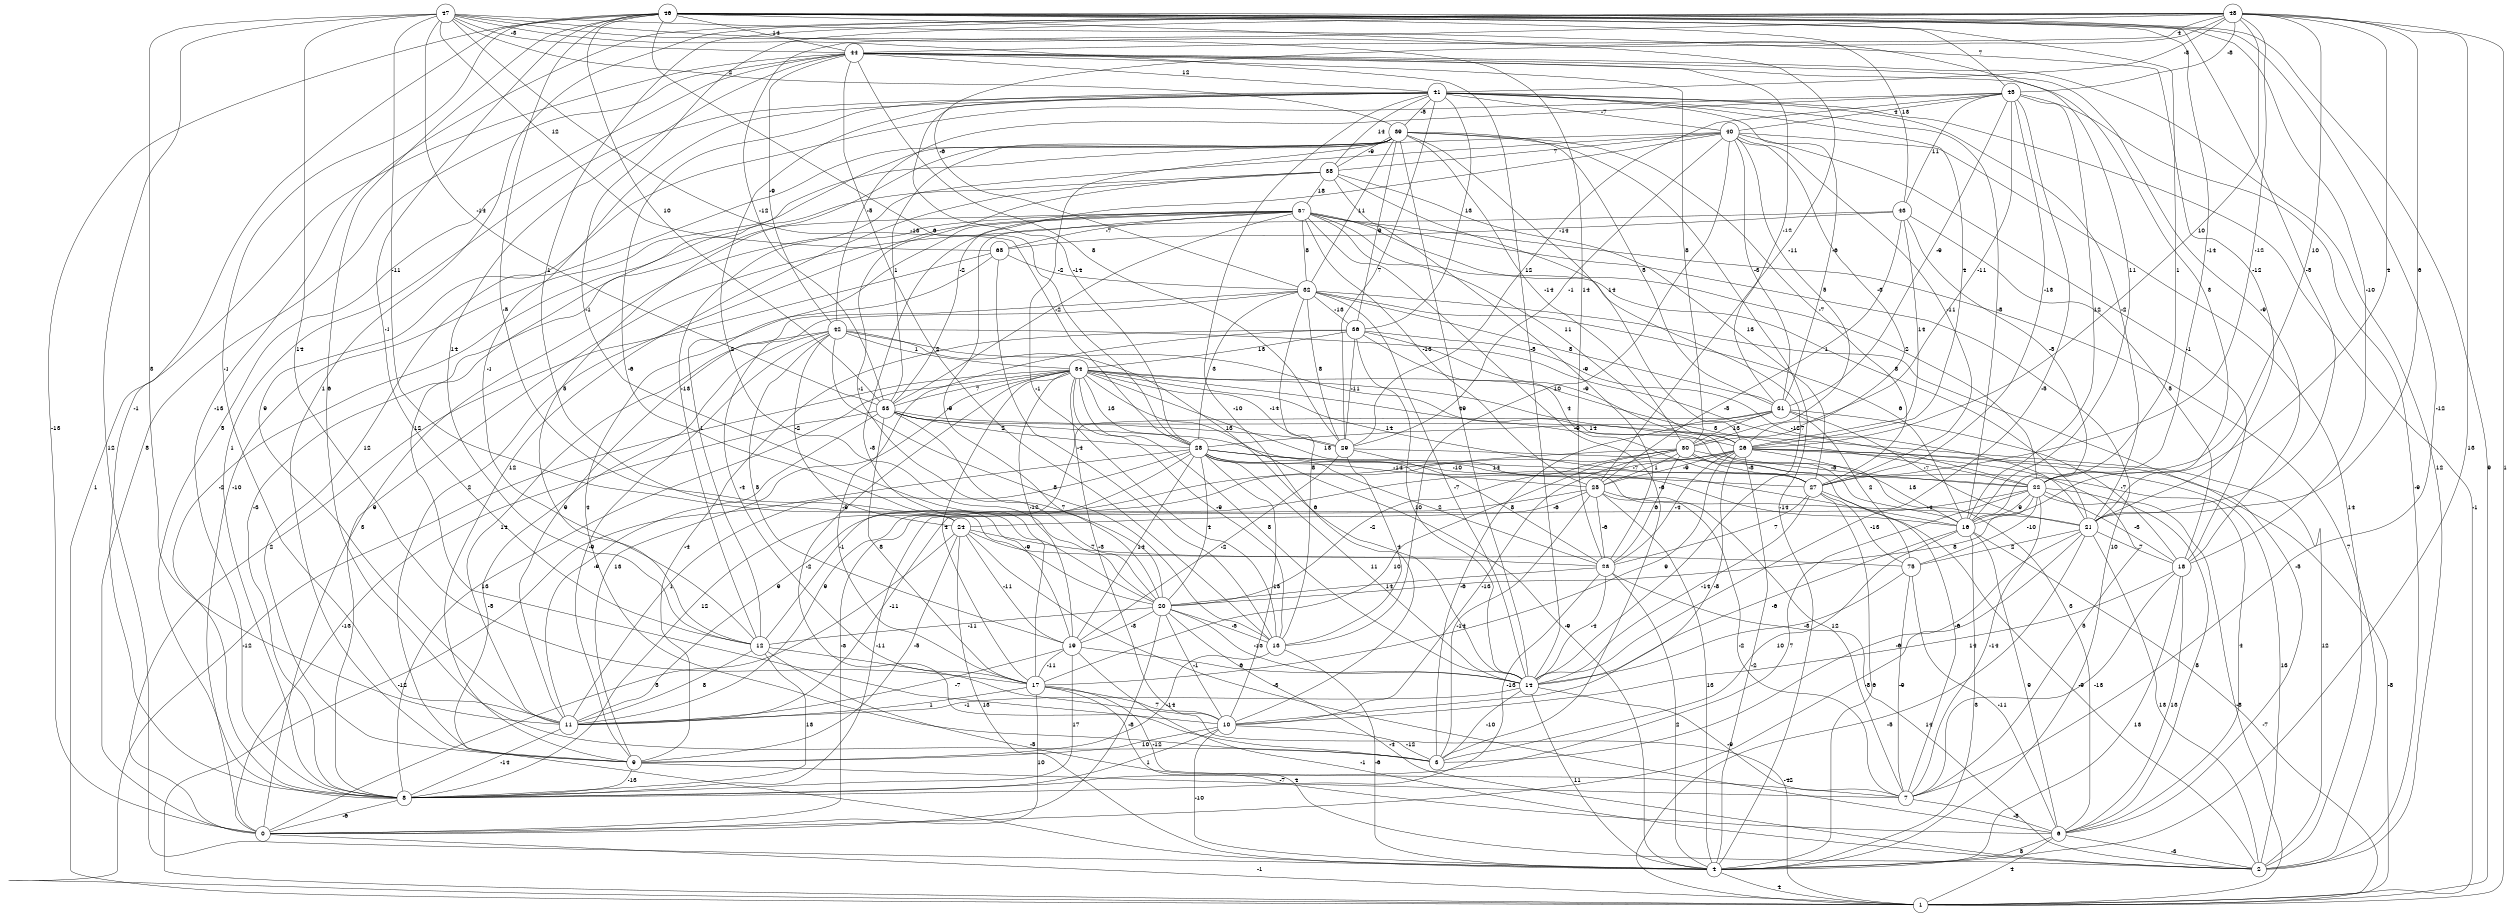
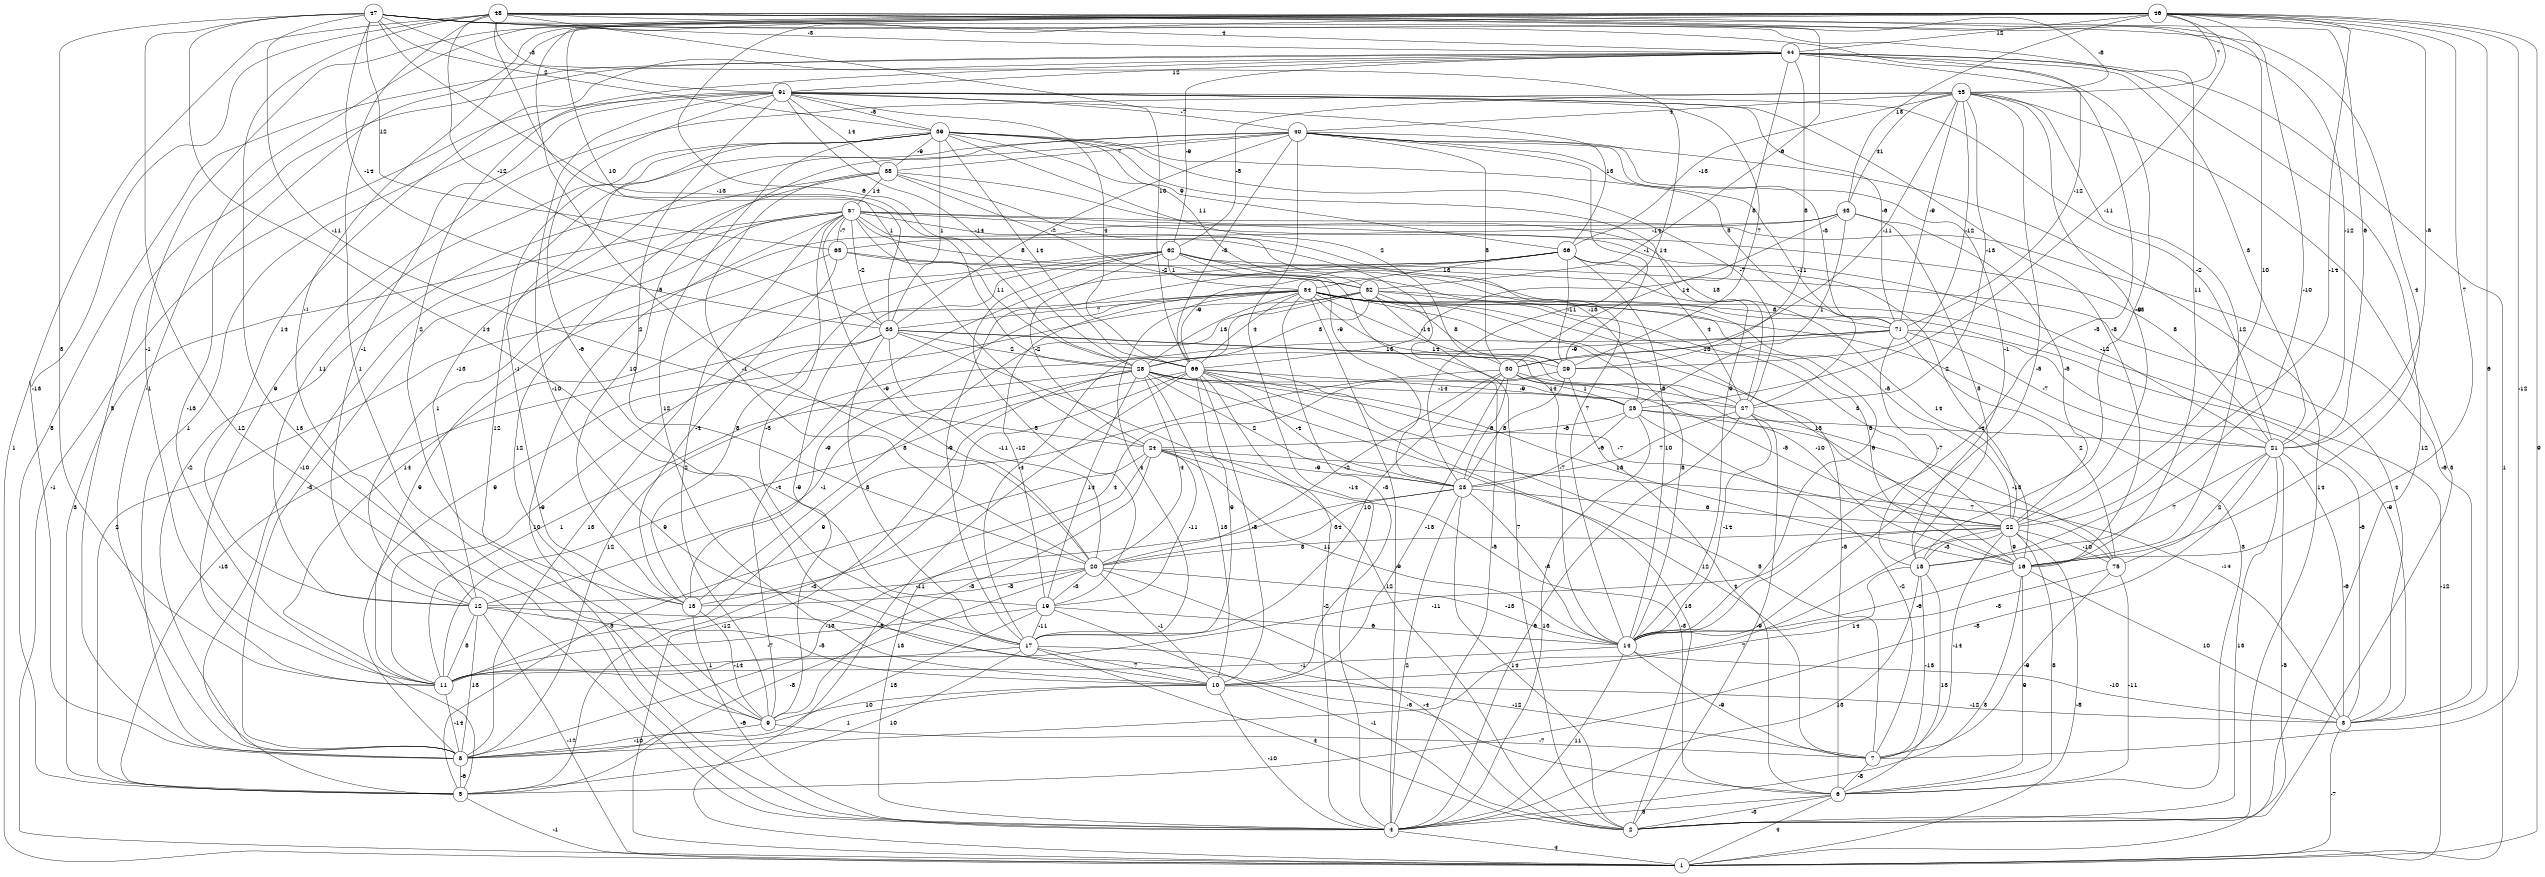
(776, 33) -> (2000, 33)
(871, 34) -> none
(1437, 92) -> (782, 92)
(1936, 152) -> (1880, 152)
(1321, 191) -> (876, 191)
(1529, 270) -> (1970, 231)
(2178, 270) -> (2464, 290)
none -> (2120, 288)
(1549, 290) -> (1382, 251)
(1331, 310) -> (1750, 140)
(837, 330) -> (1171, 251)
(2201, 388) -> none
(565, 389) -> (323, 369)
(1800, 391) -> (1327, 490)
(1781, 409) -> (1899, 330)
(1743, 448) -> (1195, 369)
(2417, 488) -> (2452, 468)
(767, 497) -> none
(1064, 508) -> (1004, 448)
none -> (1736, 513)
(920, 530) -> none
(1917, 534) -> none
(1211, 551) -> none
(809, 567) -> (2390, 508)
(1362, 569) -> (1380, 568)
(1389, 587) -> (1338, 527)
(1594, 626) -> (1548, 567)
none -> (844, 663)
(1076, 725) -> (894, 686)
(632, 780) -> (639, 741)
(1789, 780) -> (571, 741)
(263, 834) -> (461, 794)
(2367, 834) -> (2066, 861)
